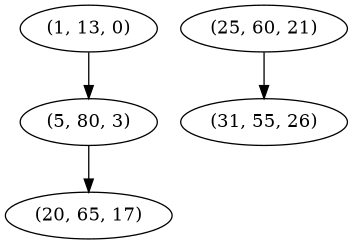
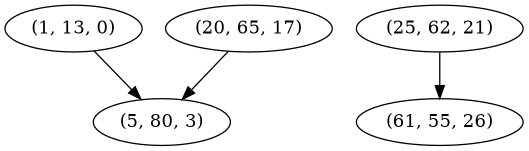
(264, 29) -> (440, 29)
(264, 122) -> (440, 122)
(89, 162) -> (210, 71)
